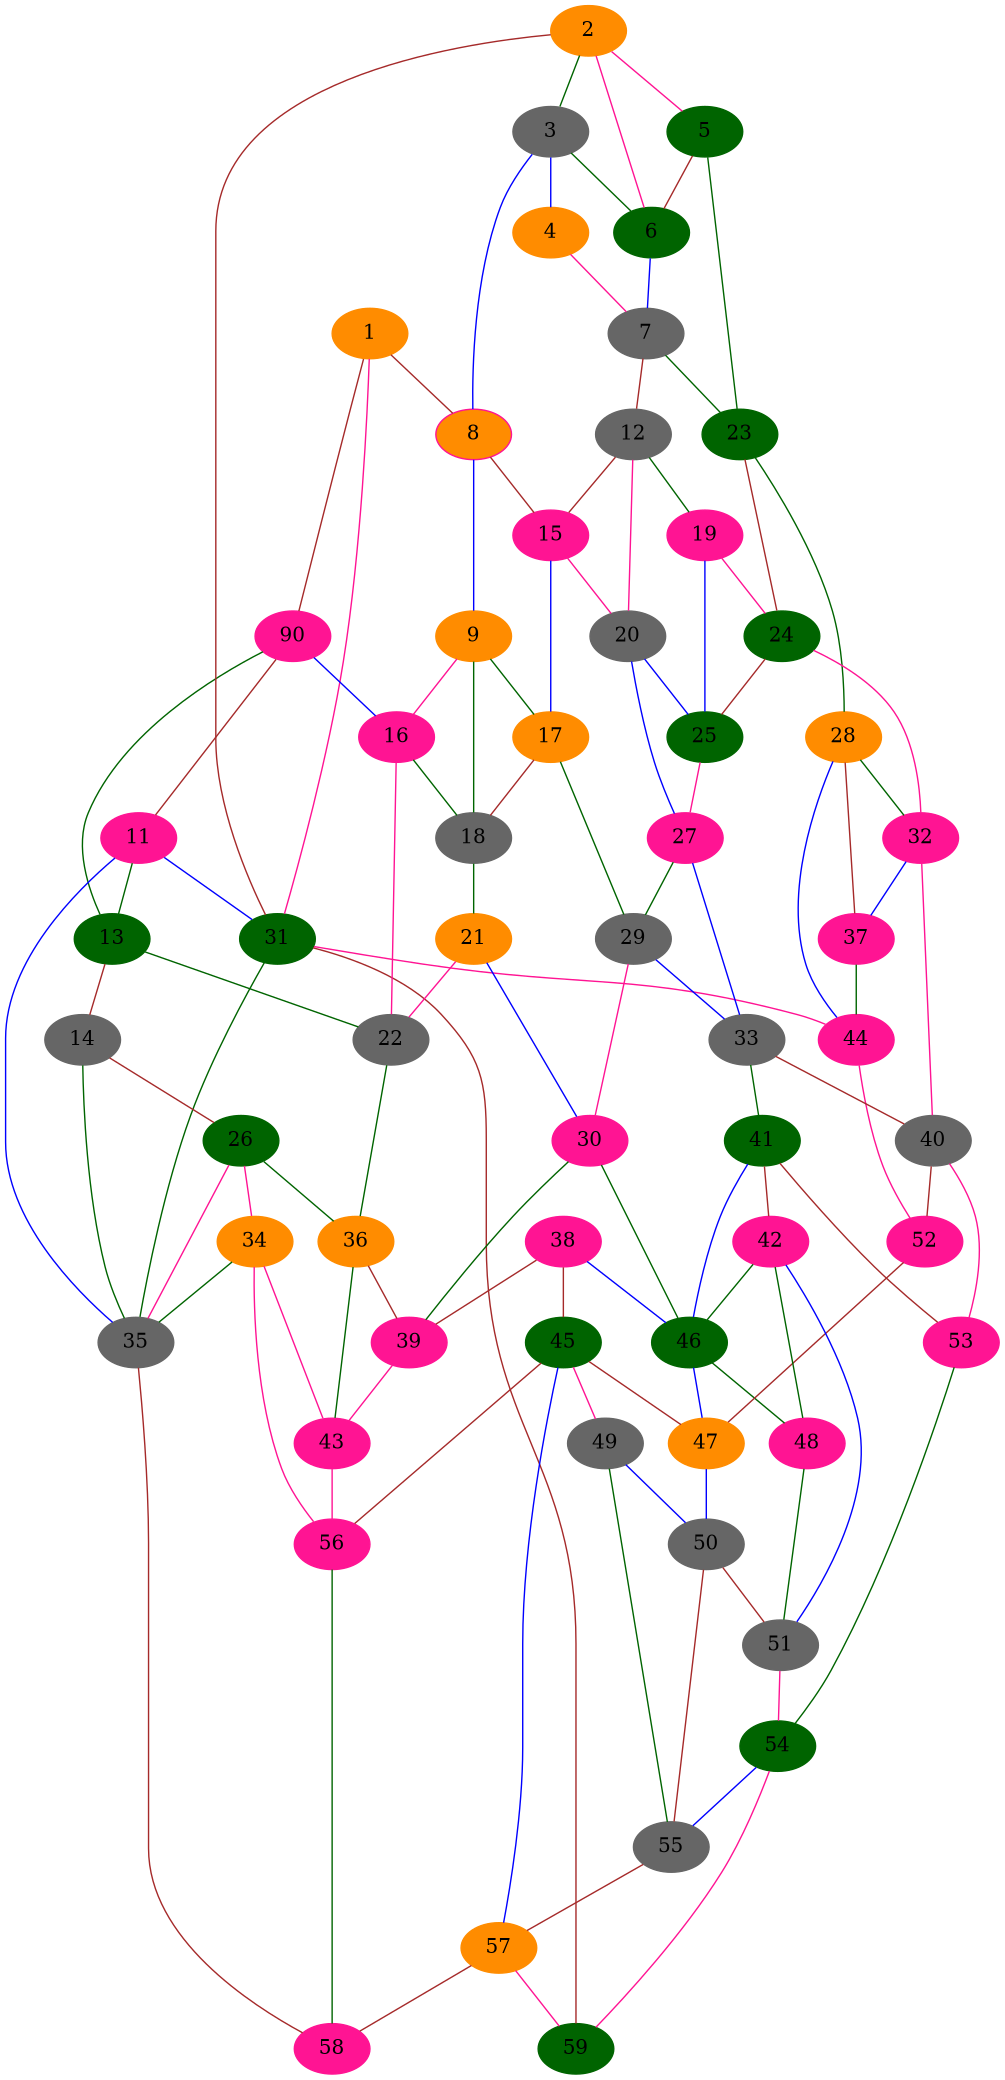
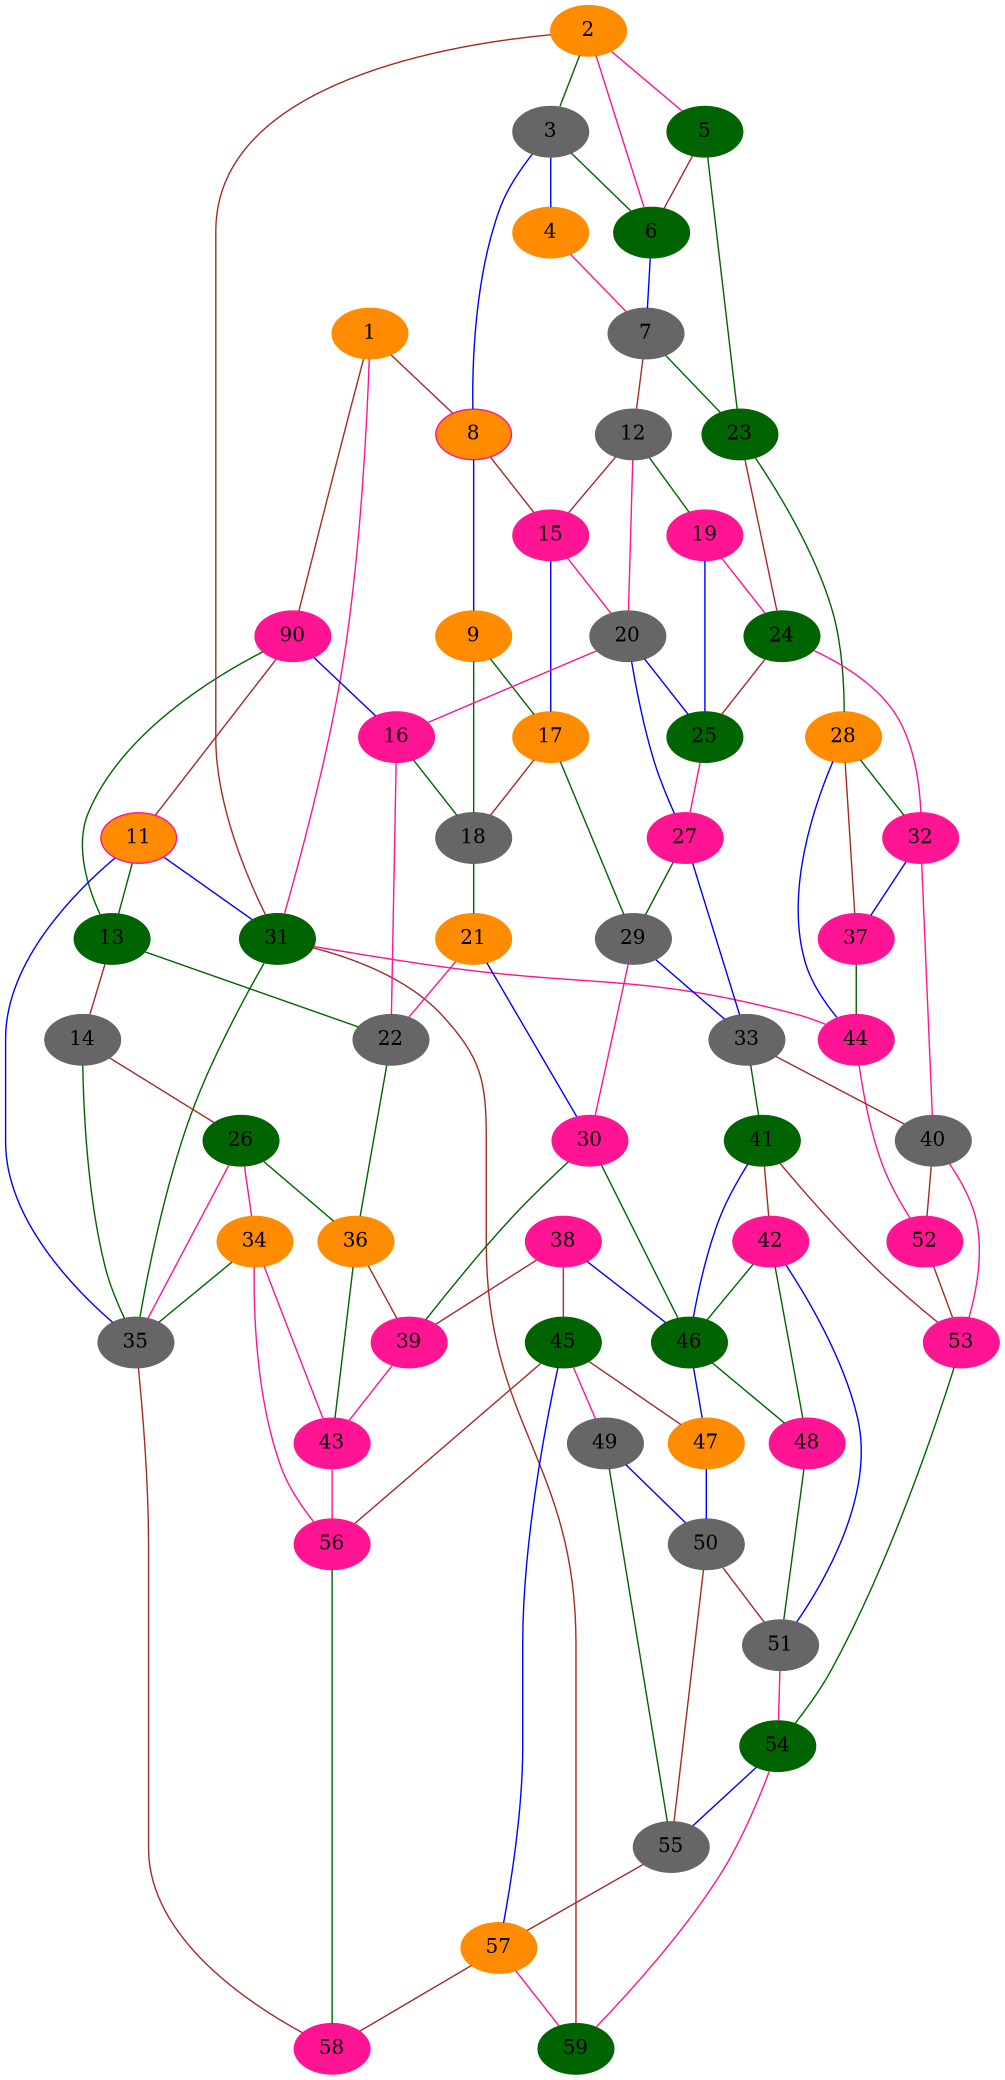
(435, 687) -> (521, 683)
(139, 838) -> (139, 838)
(816, 1342) -> (943, 1292)
